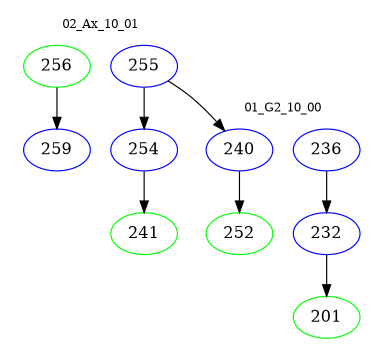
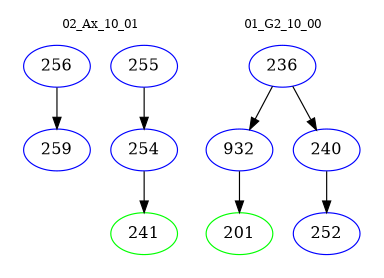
(57, 66) -> (57, 66)
(204, 109) -> (302, 103)
(239, 234) -> (327, 234)
(327, 234) -> (239, 150)
